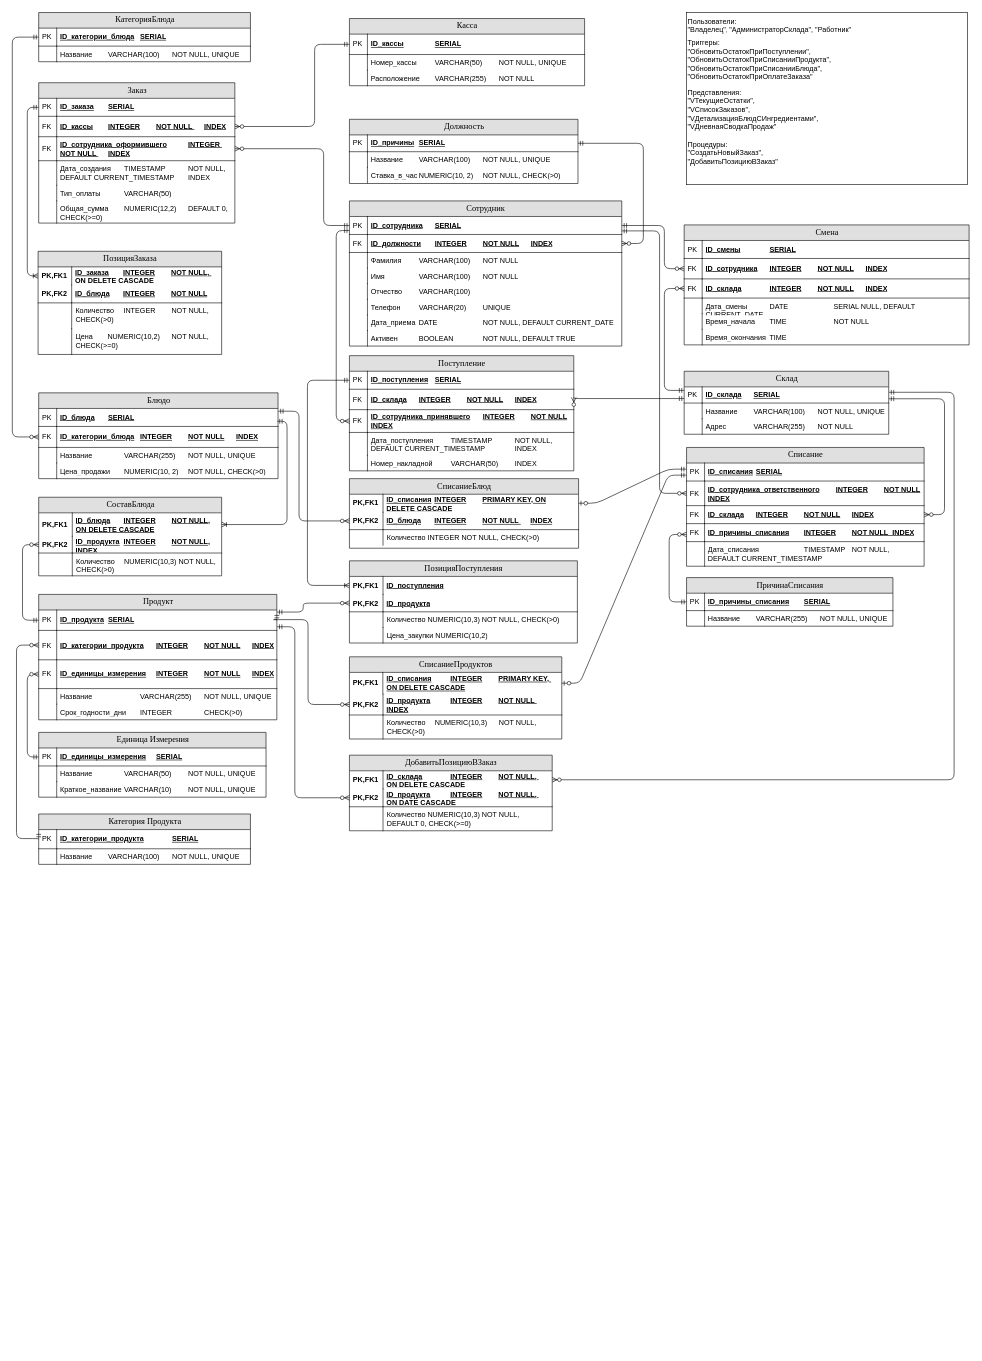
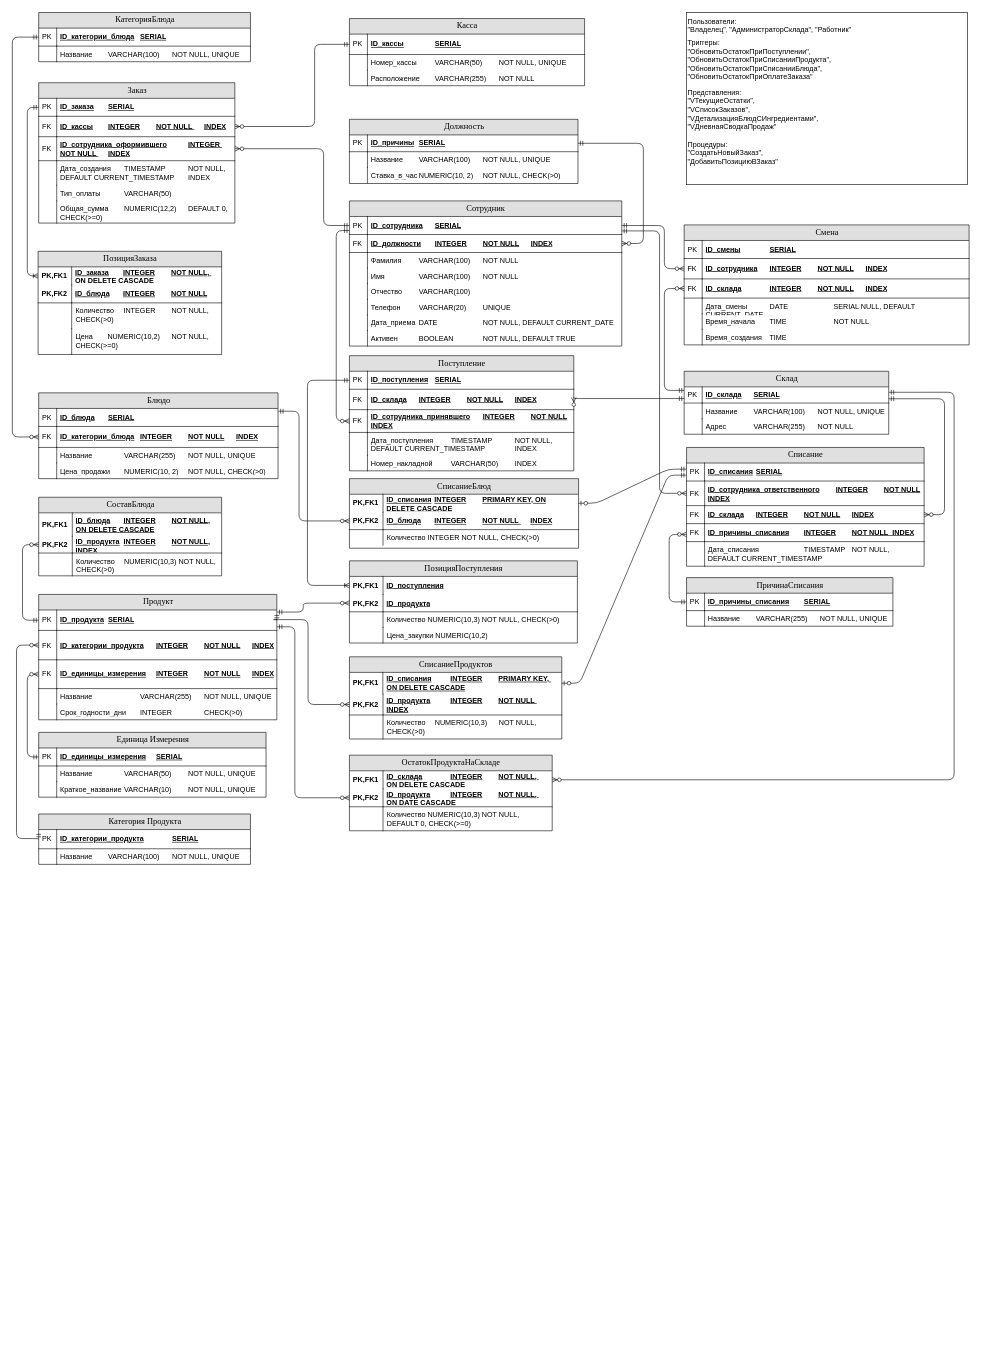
(746, 338) -> (744, 338)
(257, 524) -> none
(451, 763) -> (451, 763)
